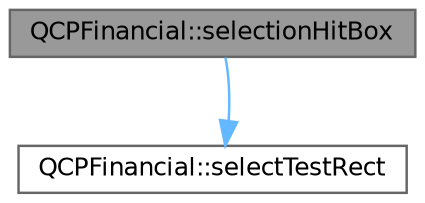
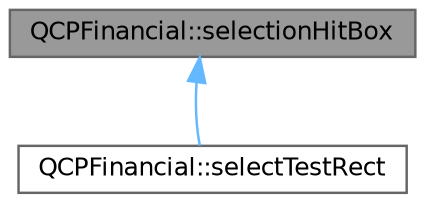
(229, 89) -> (196, 114)
